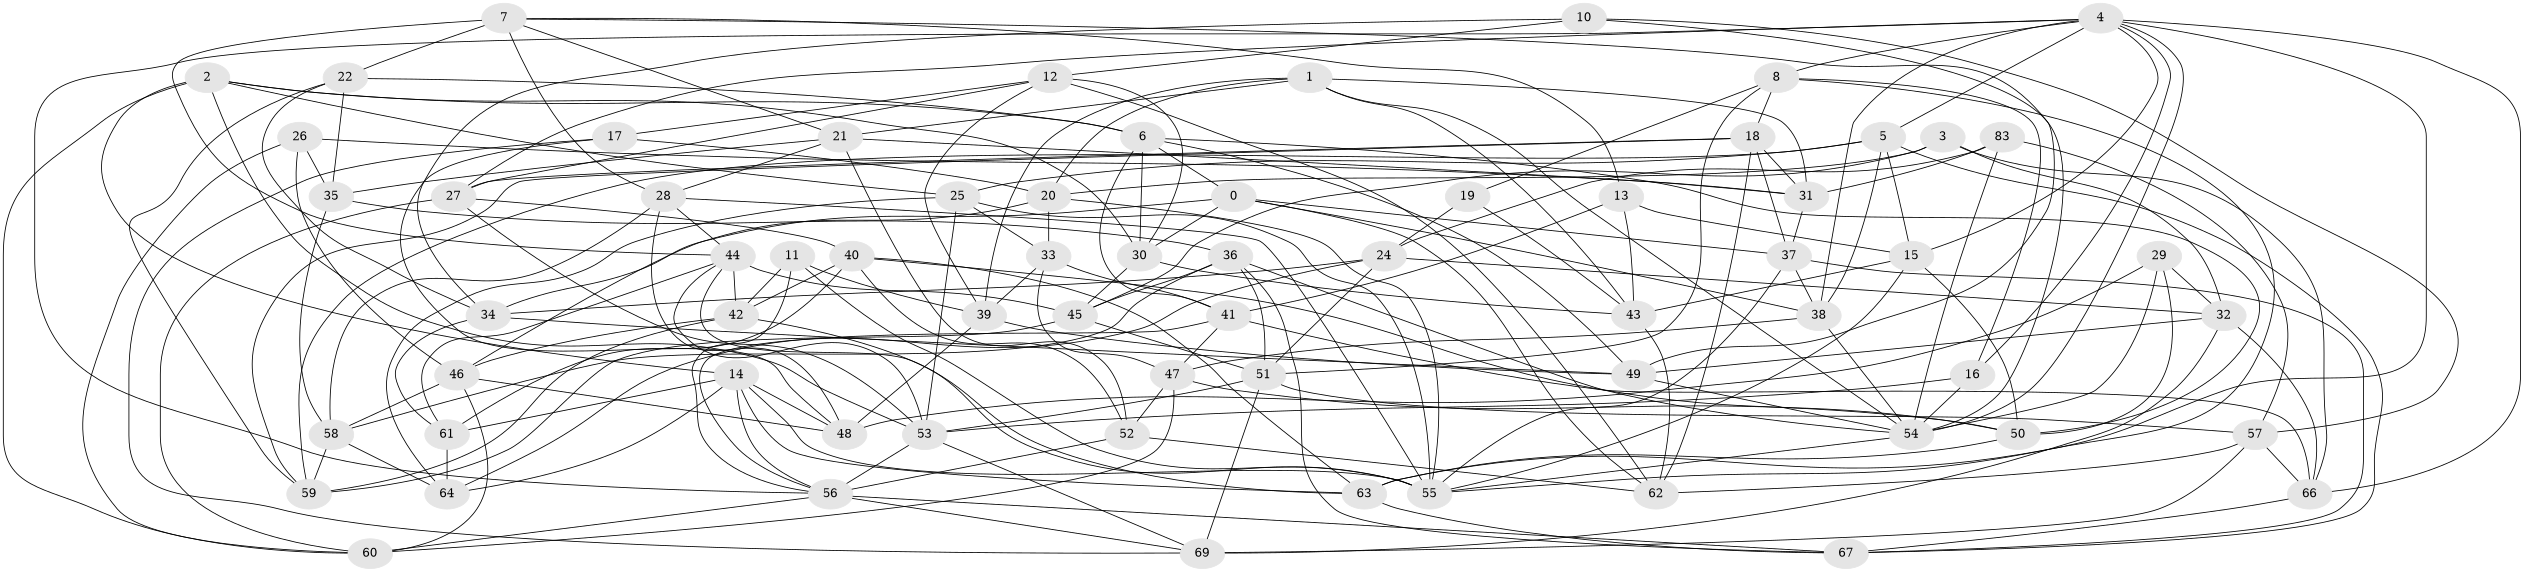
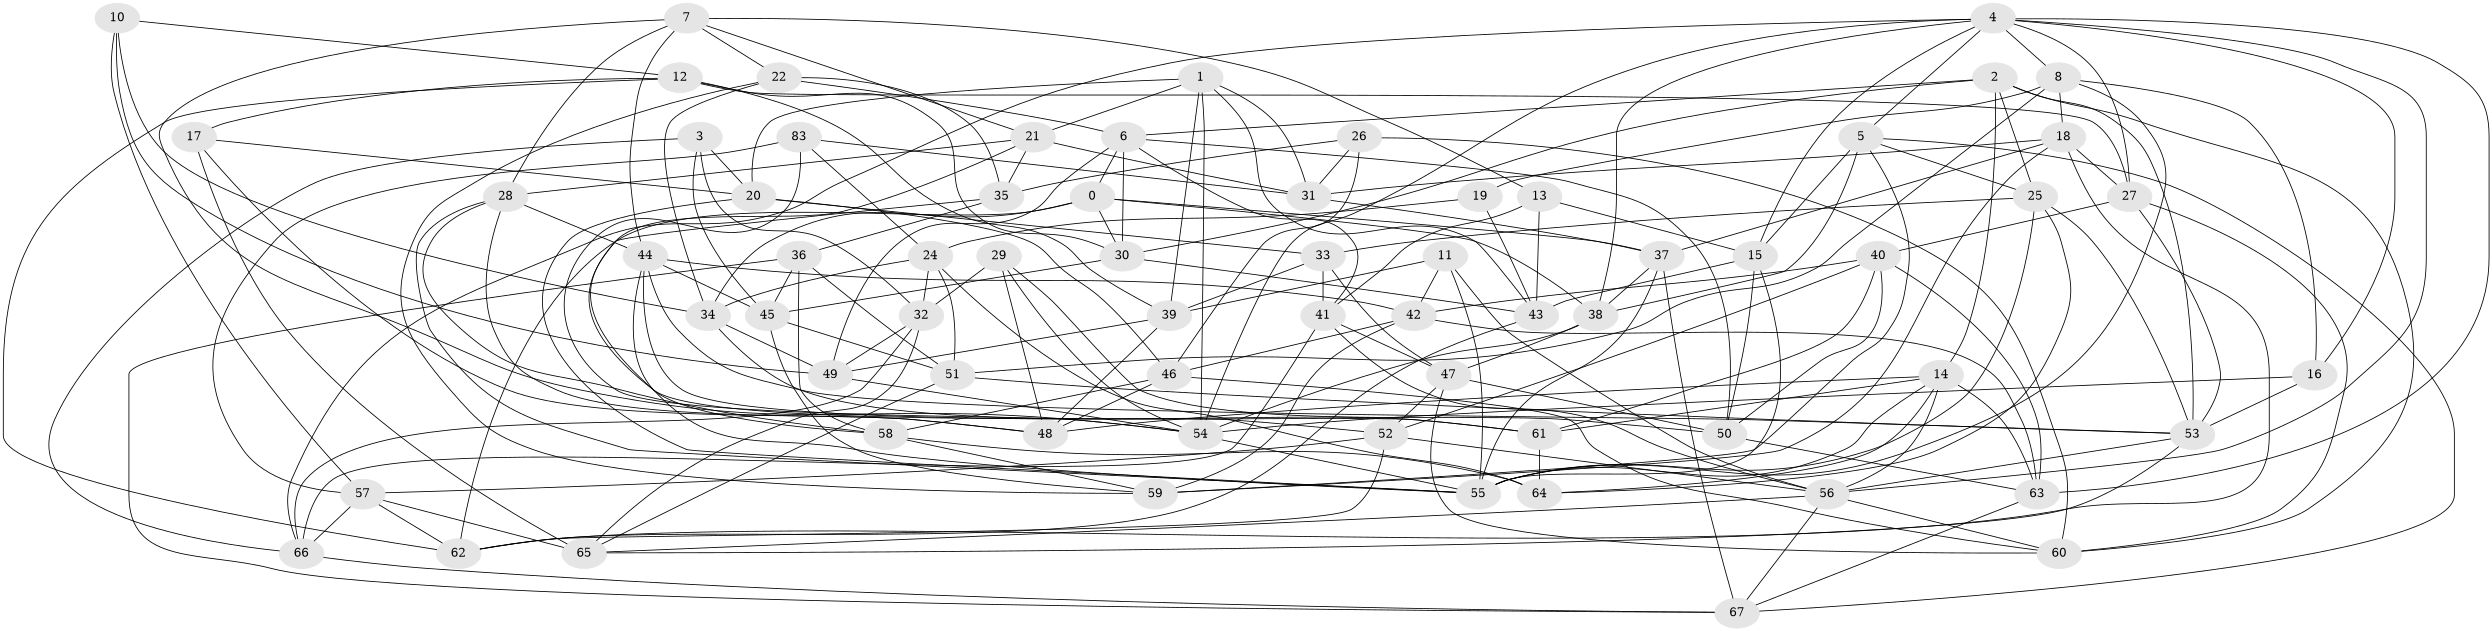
(1484, 349) -> none
(1780, 416) -> (875, 474)
(1202, 554) -> (584, 554)
